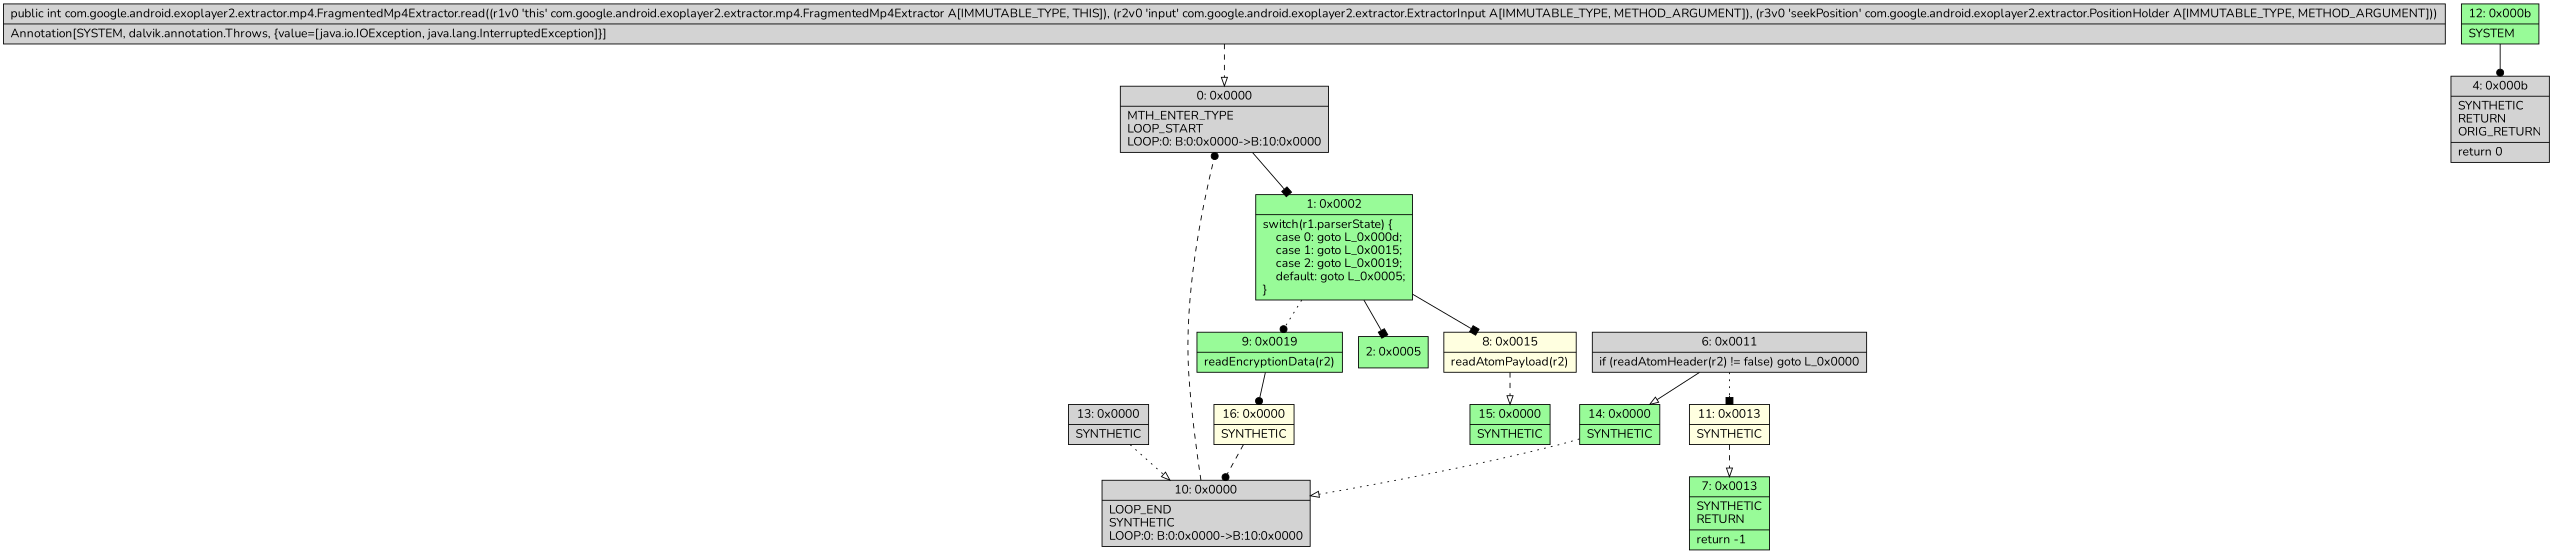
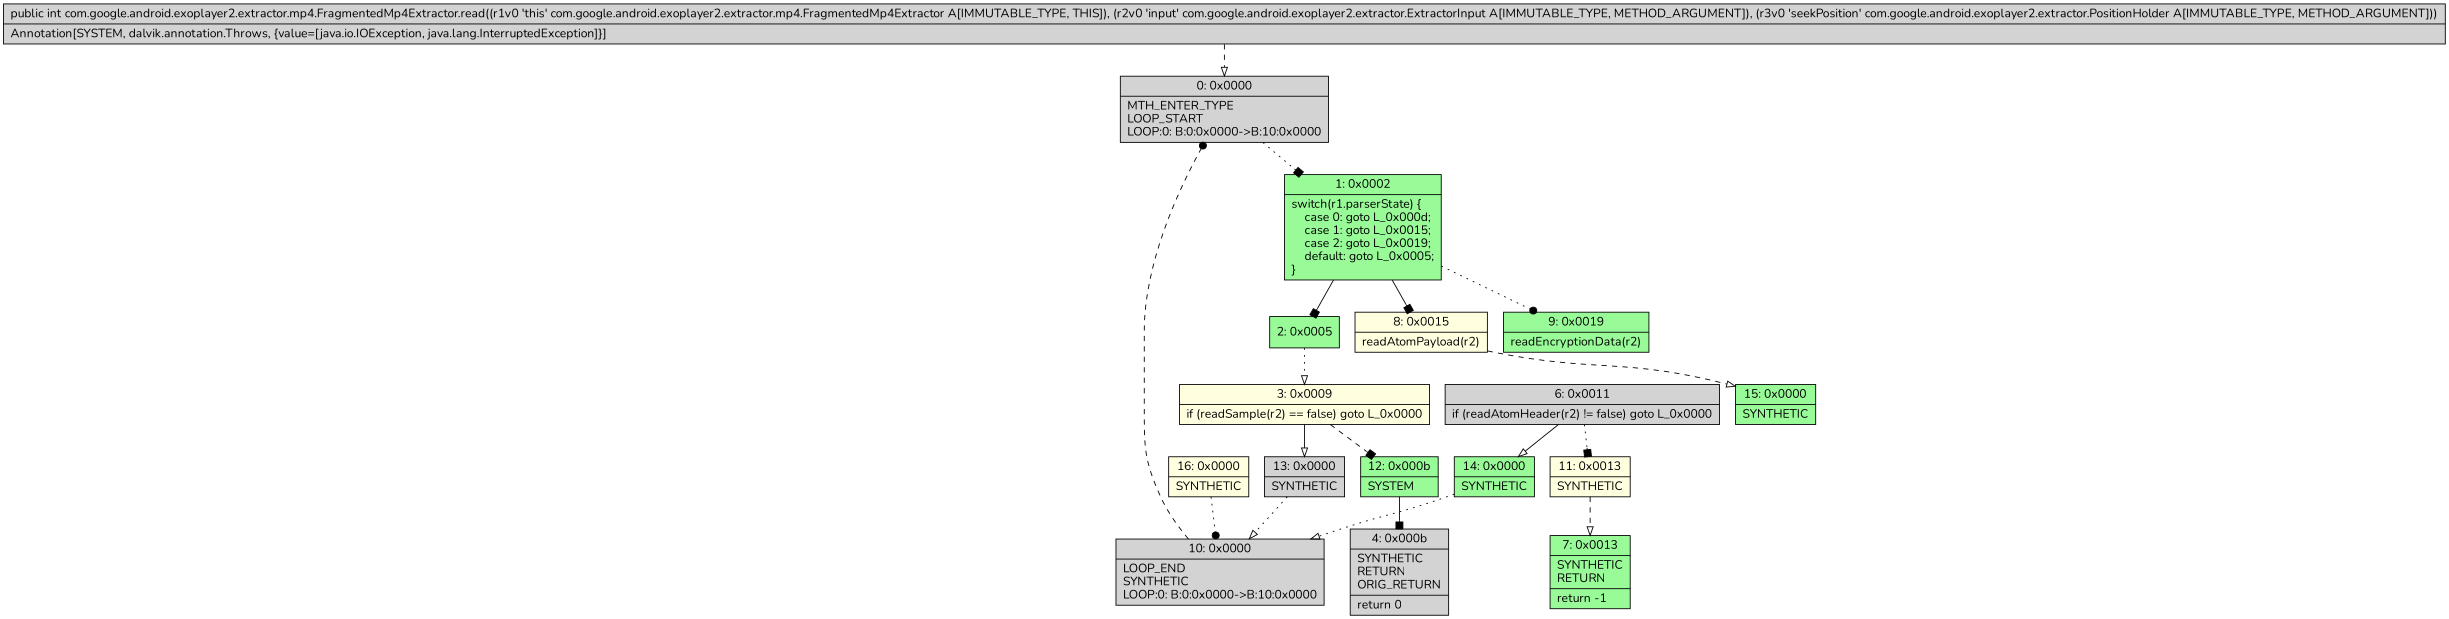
(2500, 56) -> (1399, 506)
(1268, 170) -> (1279, 156)
(1263, 385) -> none
none -> (1305, 405)
(1235, 459) -> (1213, 514)
